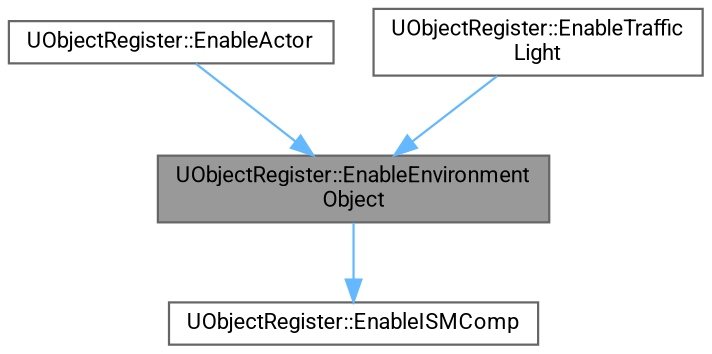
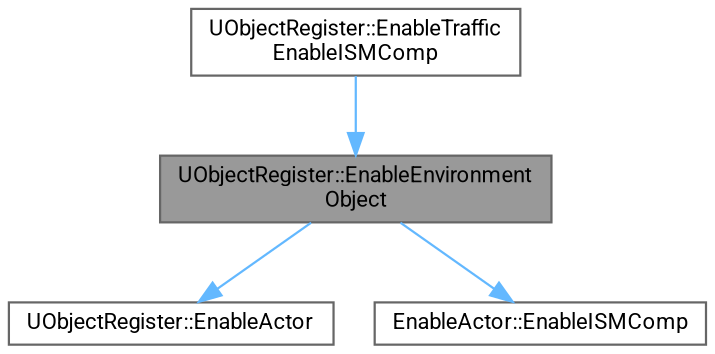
(538, 42) -> (356, 42)
(246, 103) -> (264, 256)
(354, 324) -> (540, 324)
